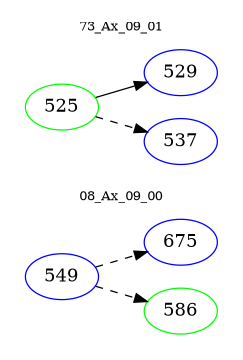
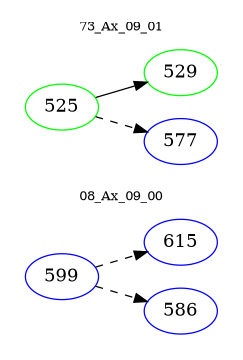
(181, 73) -> (181, 73)
(181, 142) -> (181, 142)
(181, 242) -> (181, 242)
(62, 277) -> (62, 277)
(181, 311) -> (181, 311)
